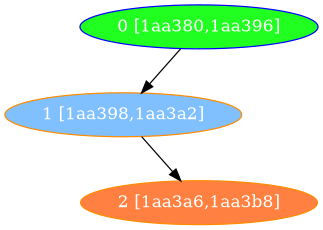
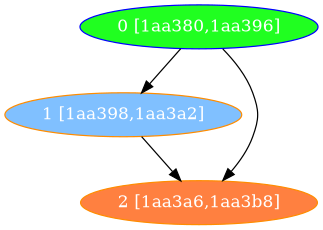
none -> (257, 109)
